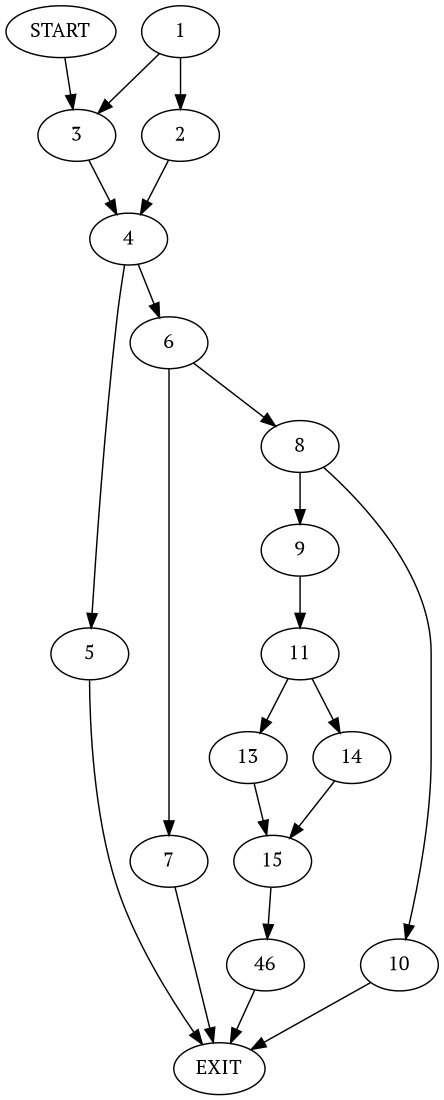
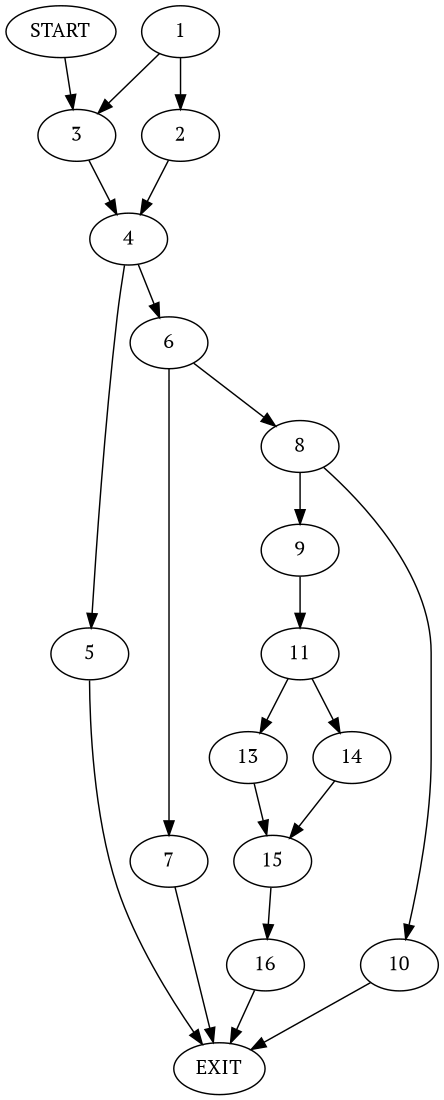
(266, 965) -> (266, 965)
